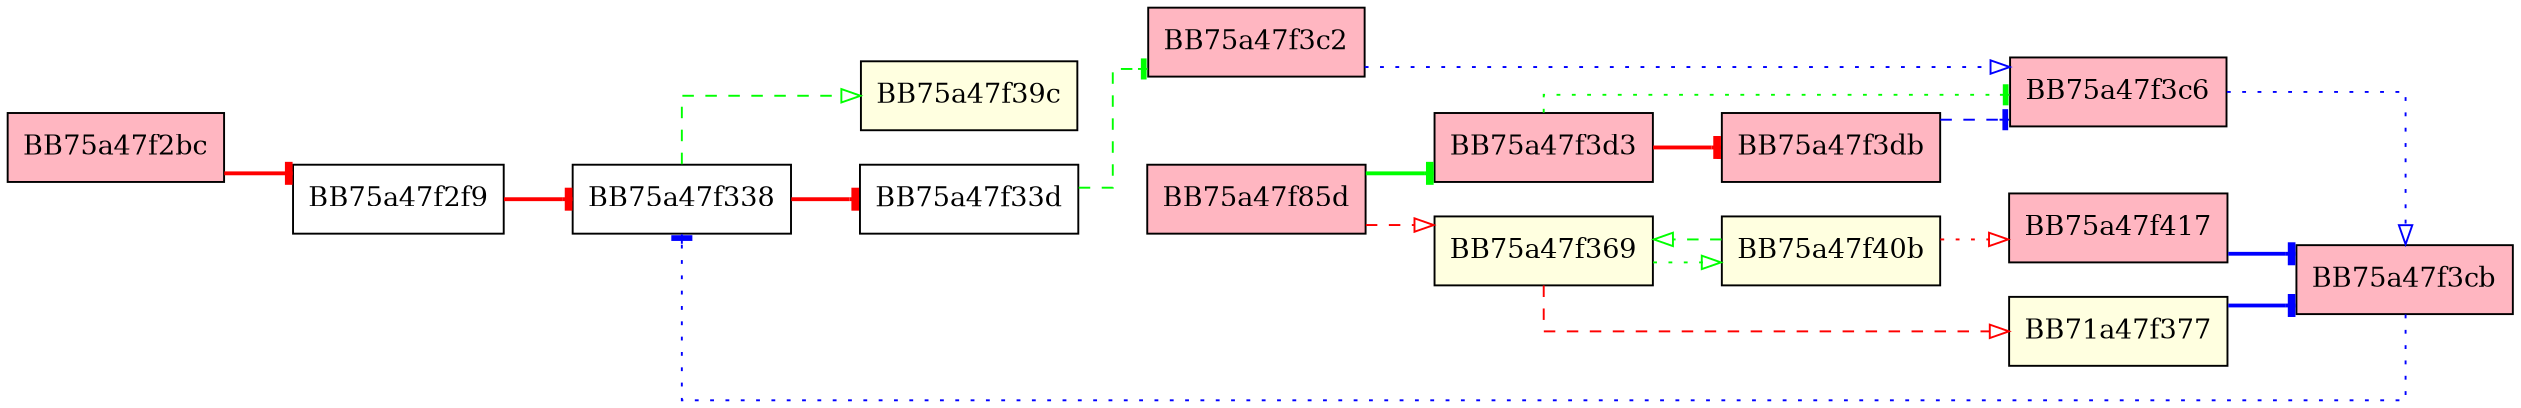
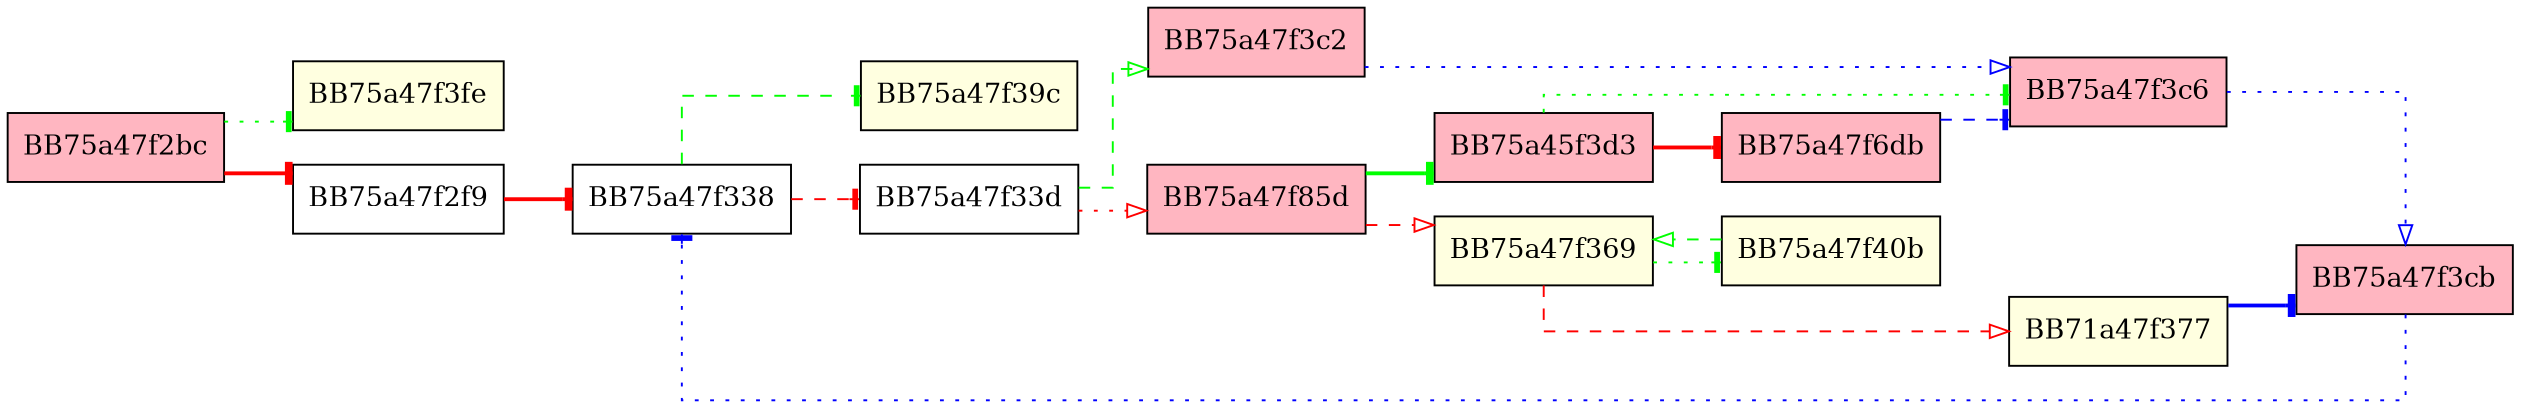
none -> (398, 96)
(727, 96) -> (727, 96)
(1113, 133) -> (1113, 133)
(1544, 147) -> (1544, 147)
(1831, 147) -> (1831, 147)
(820, 199) -> (820, 199)
none -> (1103, 211)
(2118, 228) -> none
(1682, 262) -> (1682, 262)
